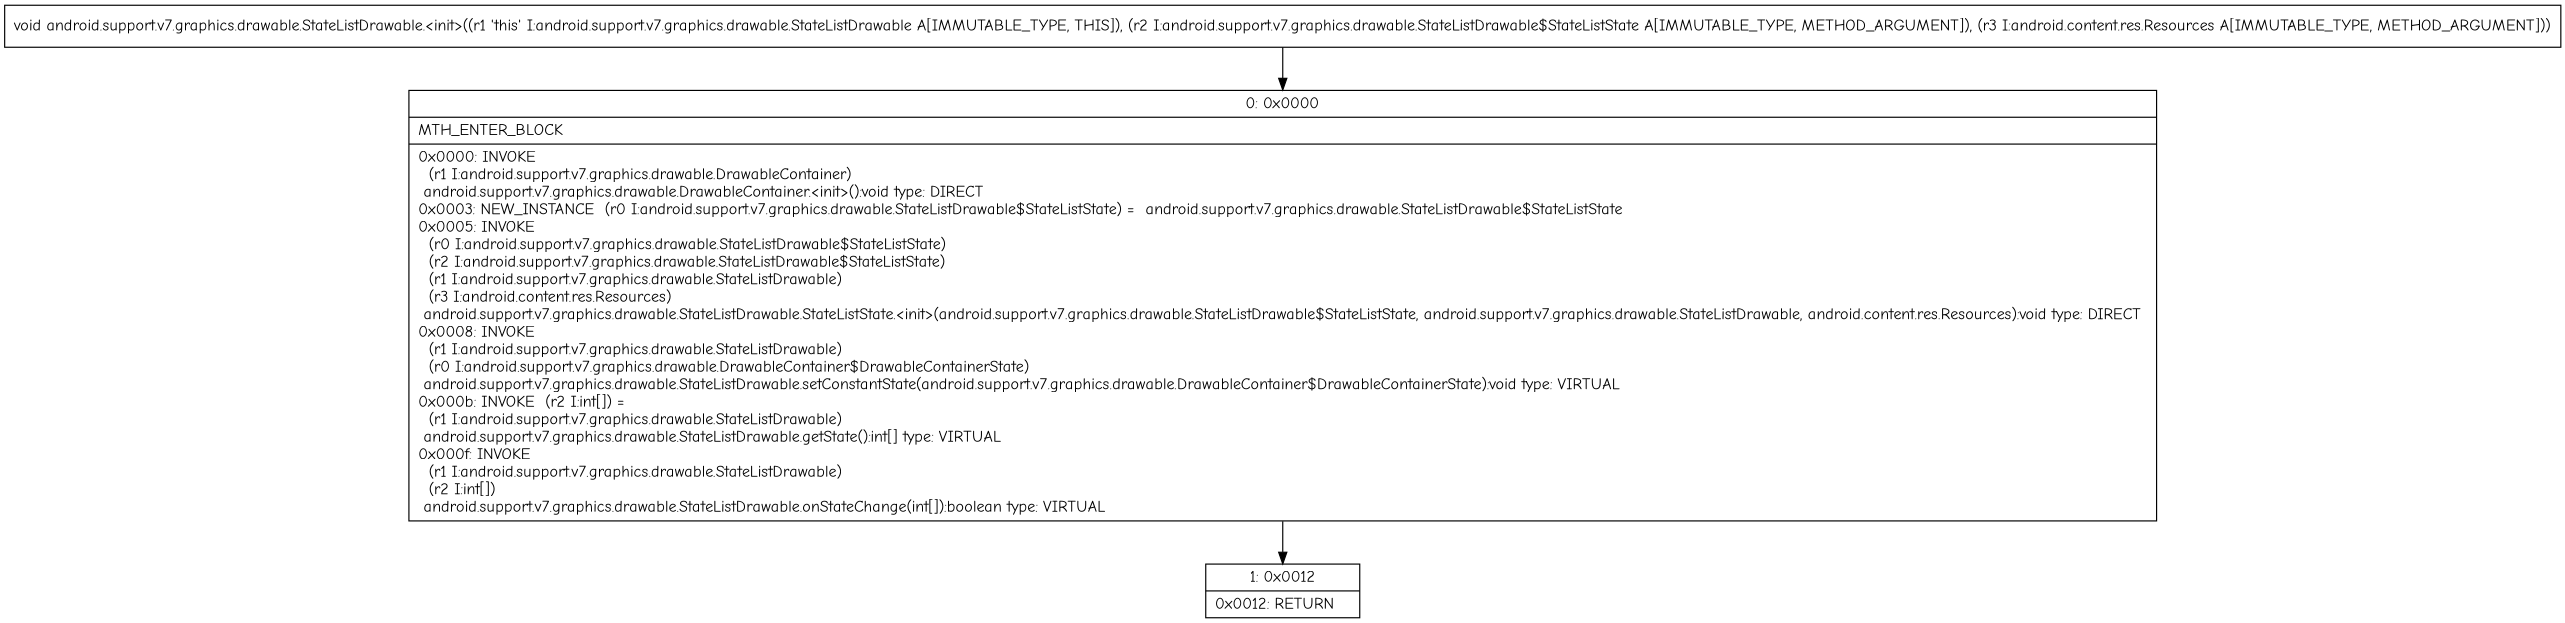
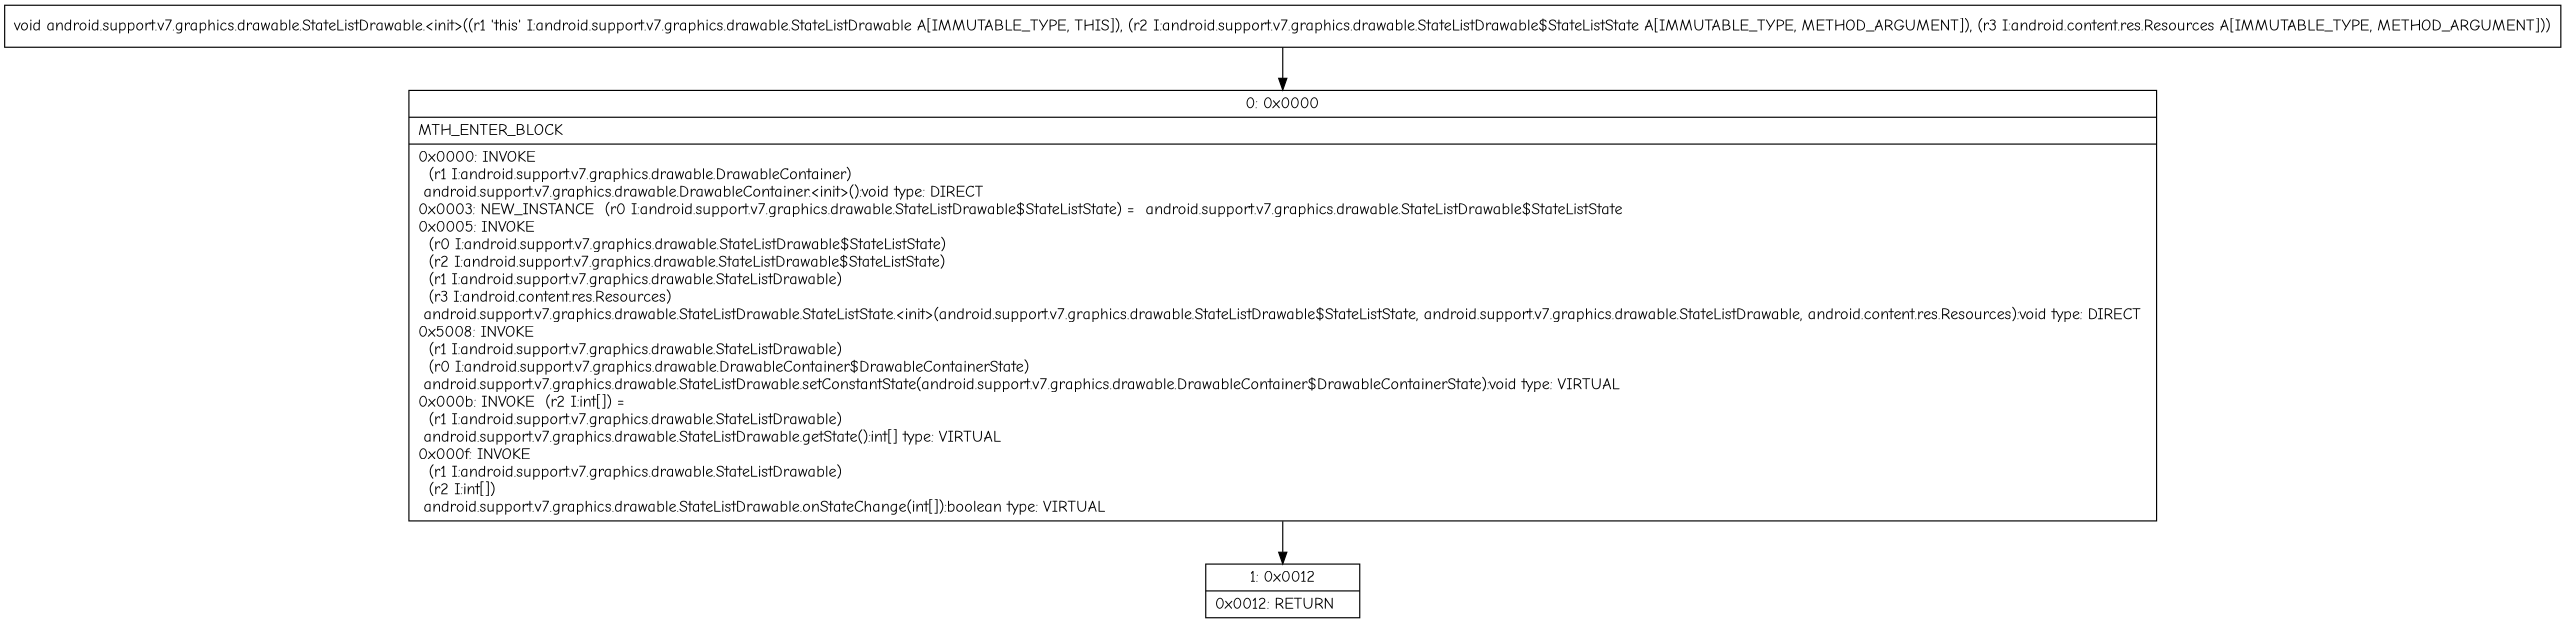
(482, 332) -> (482, 332)
